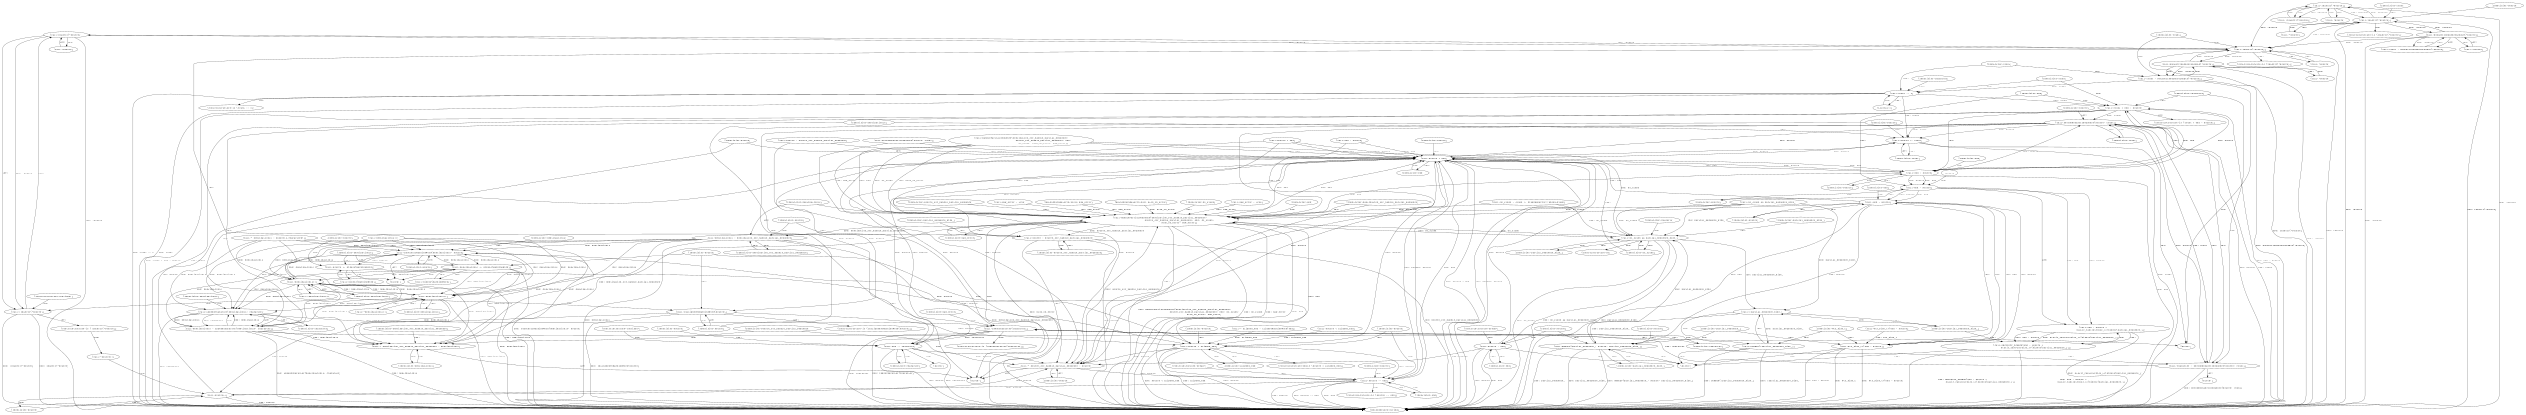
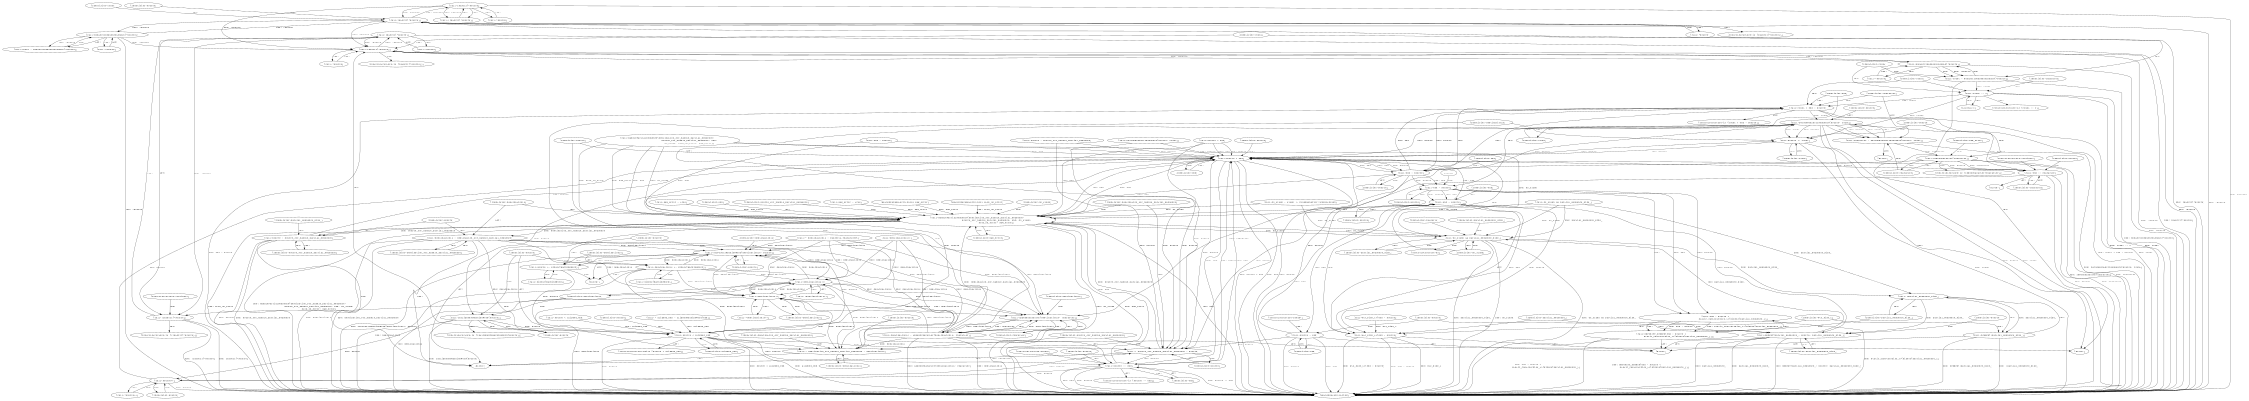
(622, 322) -> (1505, 167)
(96, 342) -> (139, 384)
